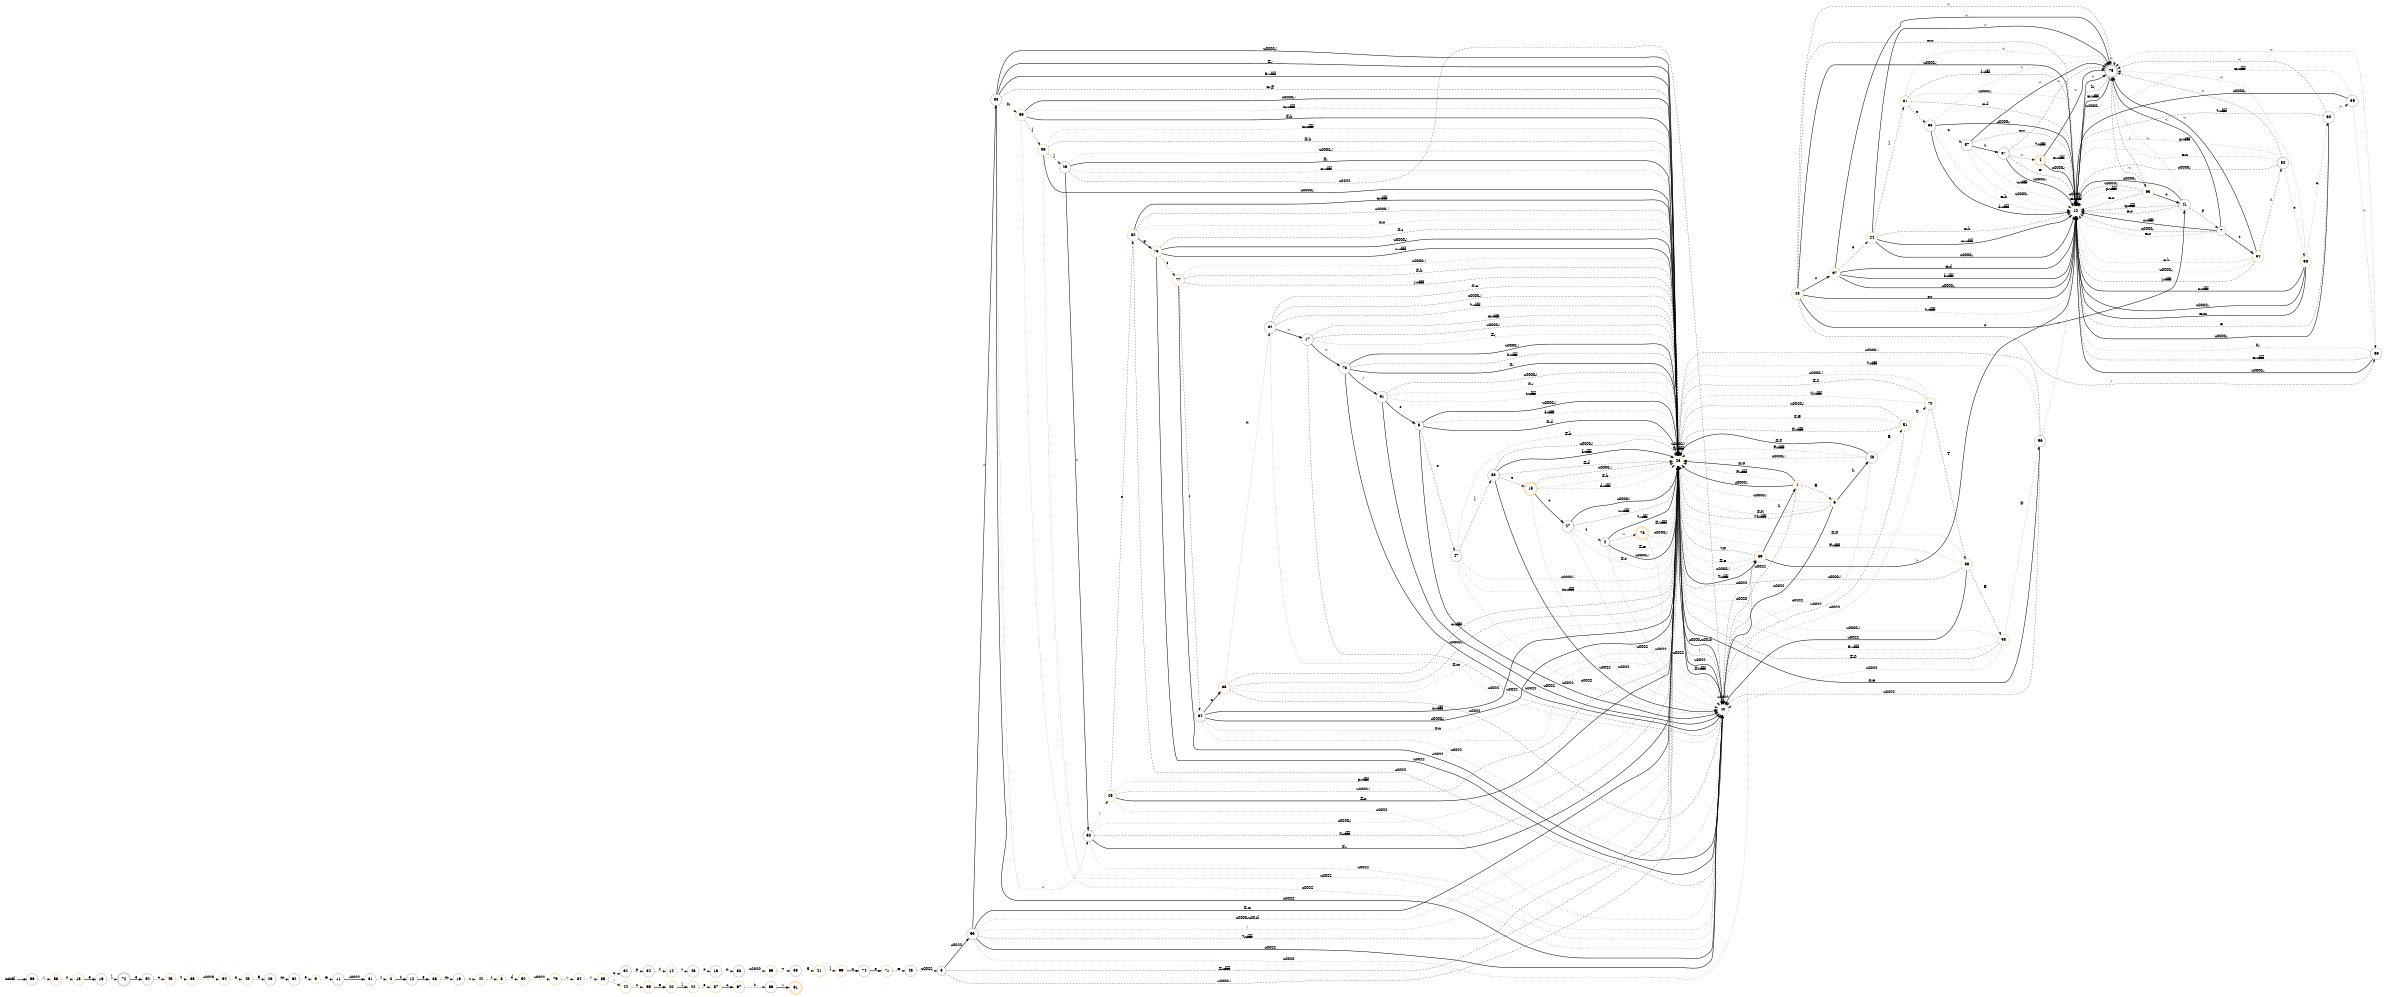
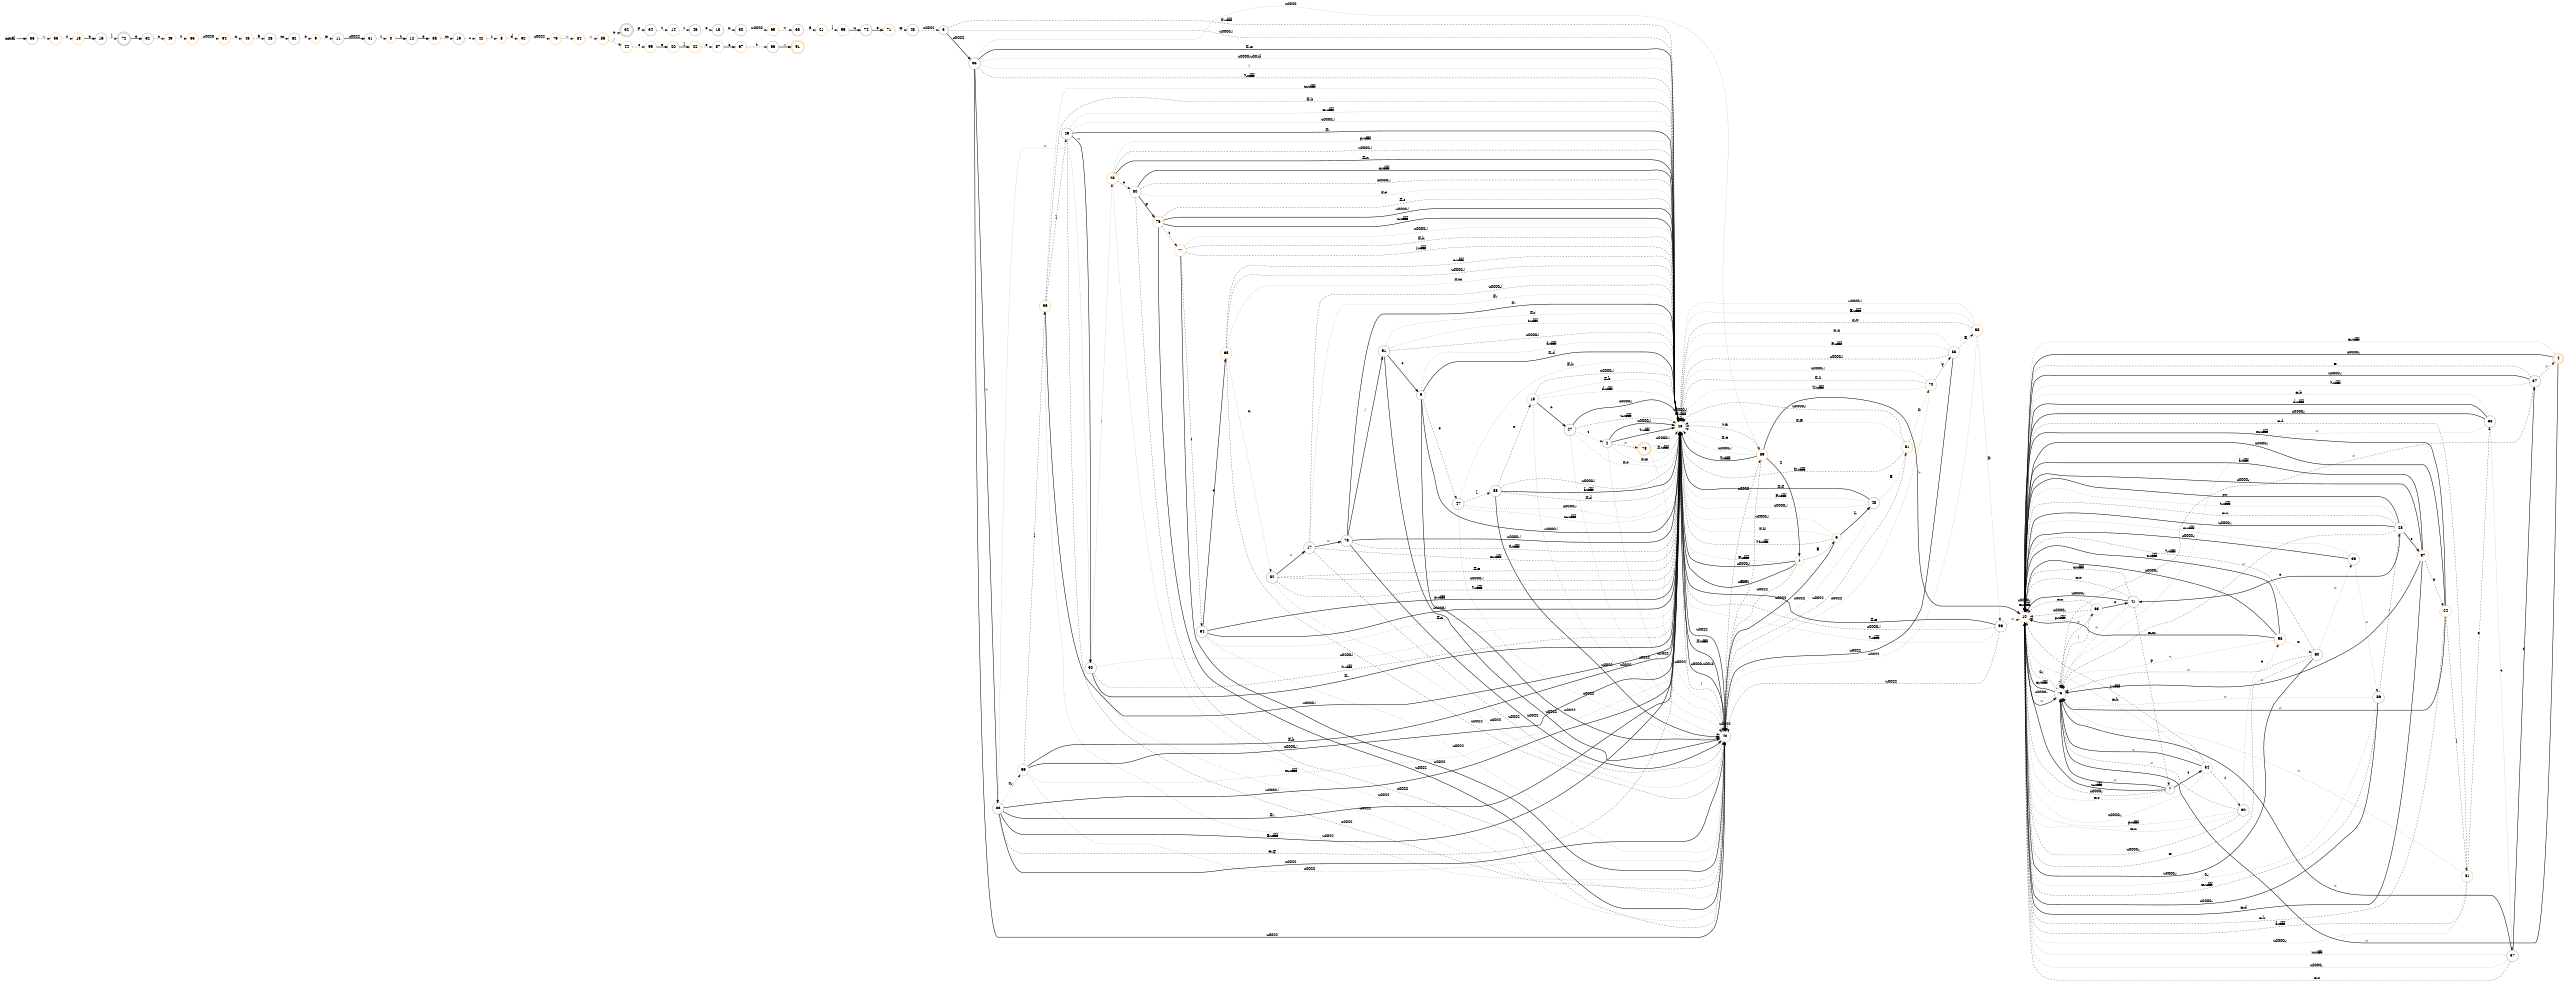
(2111, 71) -> (2060, 694)
(2073, 383) -> (2389, 618)
(1531, 489) -> (1533, 399)
(626, 971) -> (627, 30)
